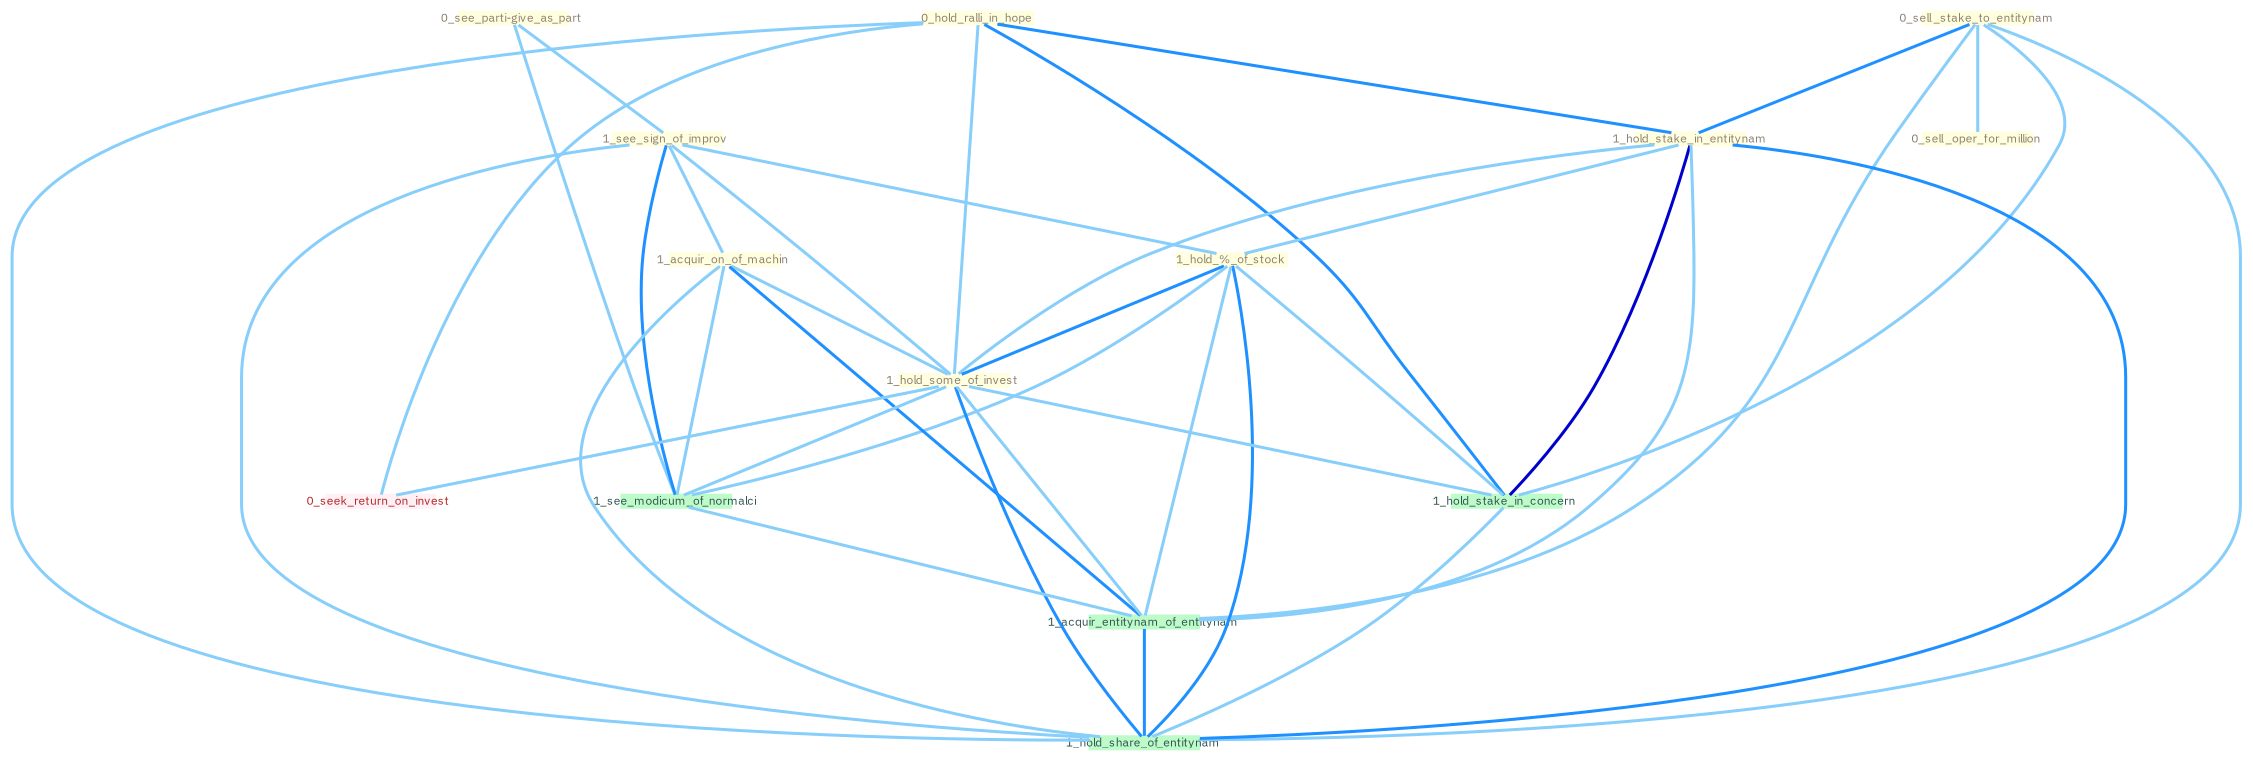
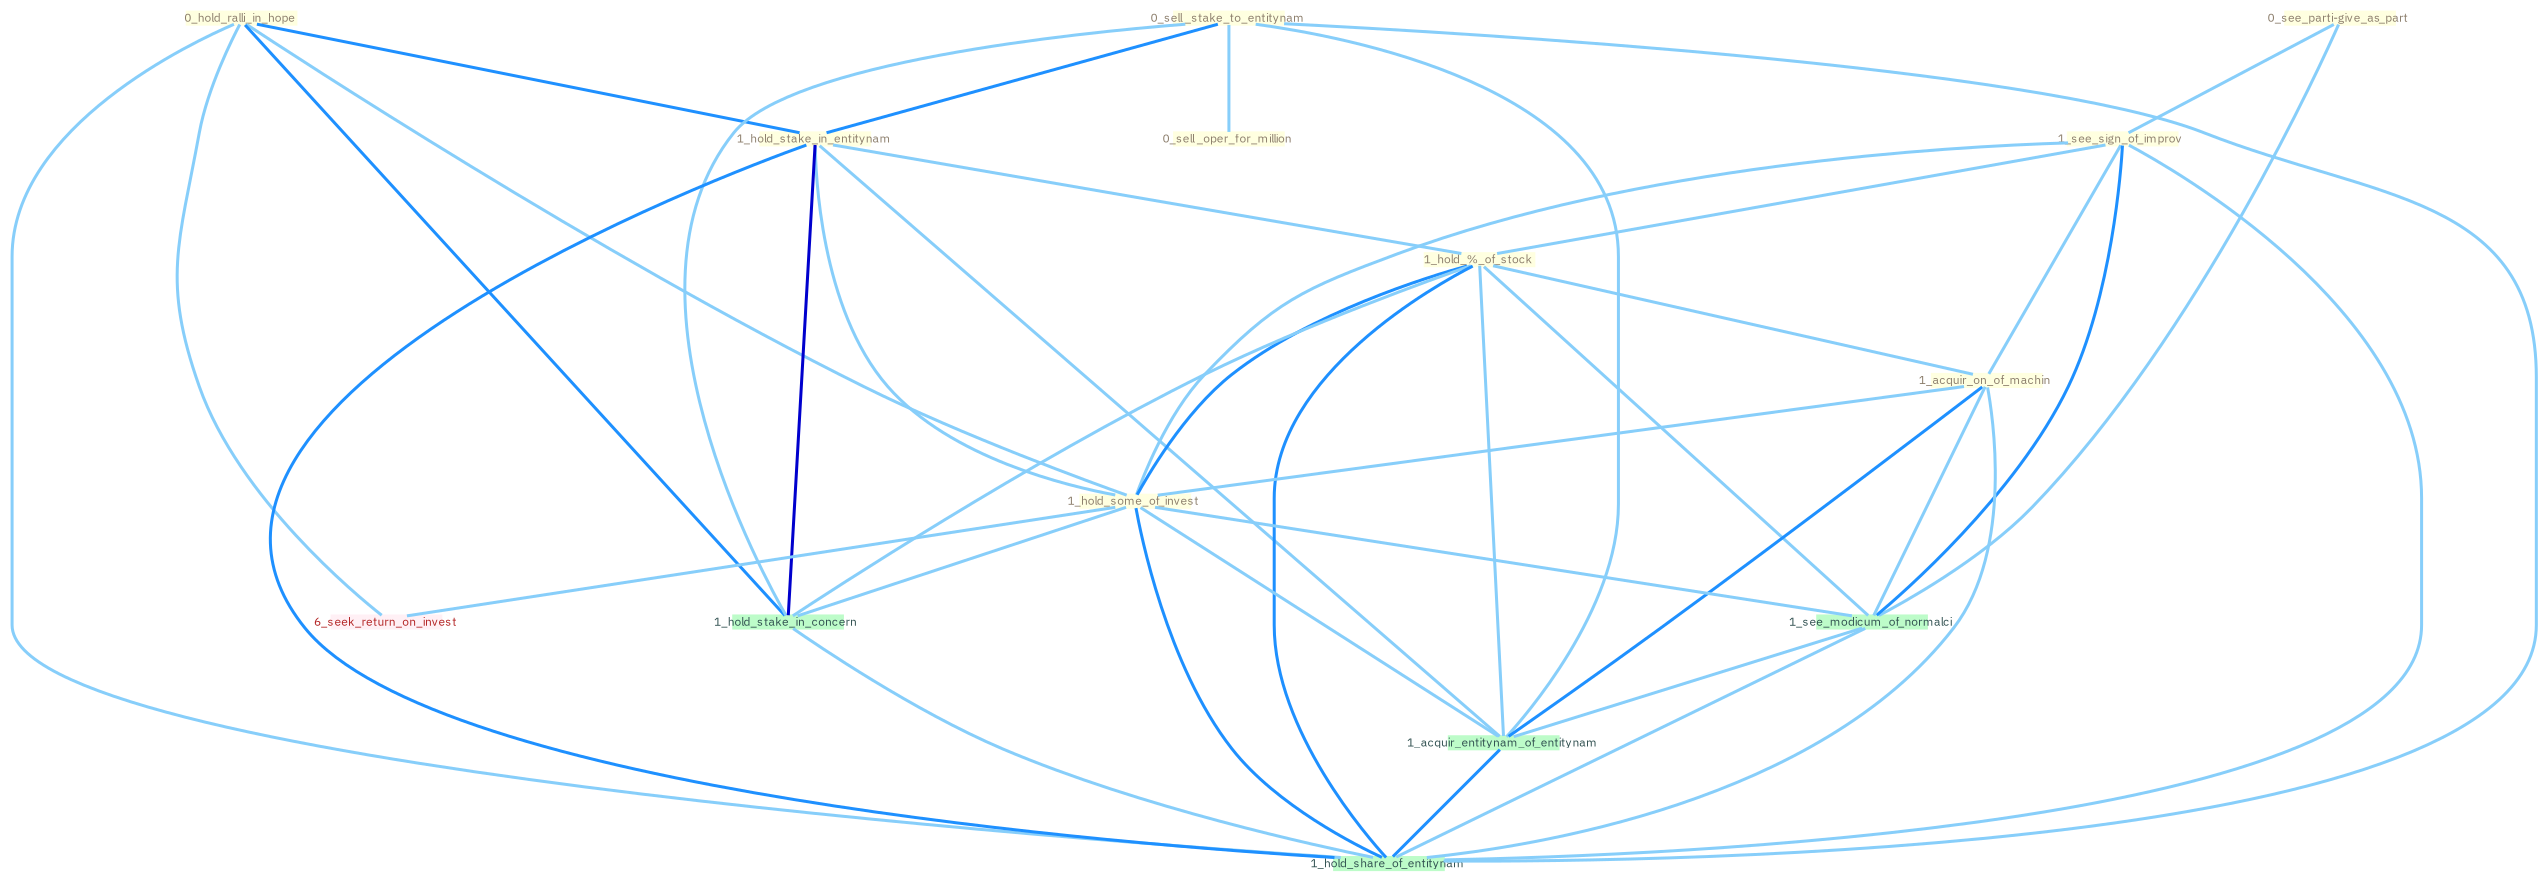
none -> (1733, 320)
(380, 501) -> (386, 622)
none -> (1631, 743)
